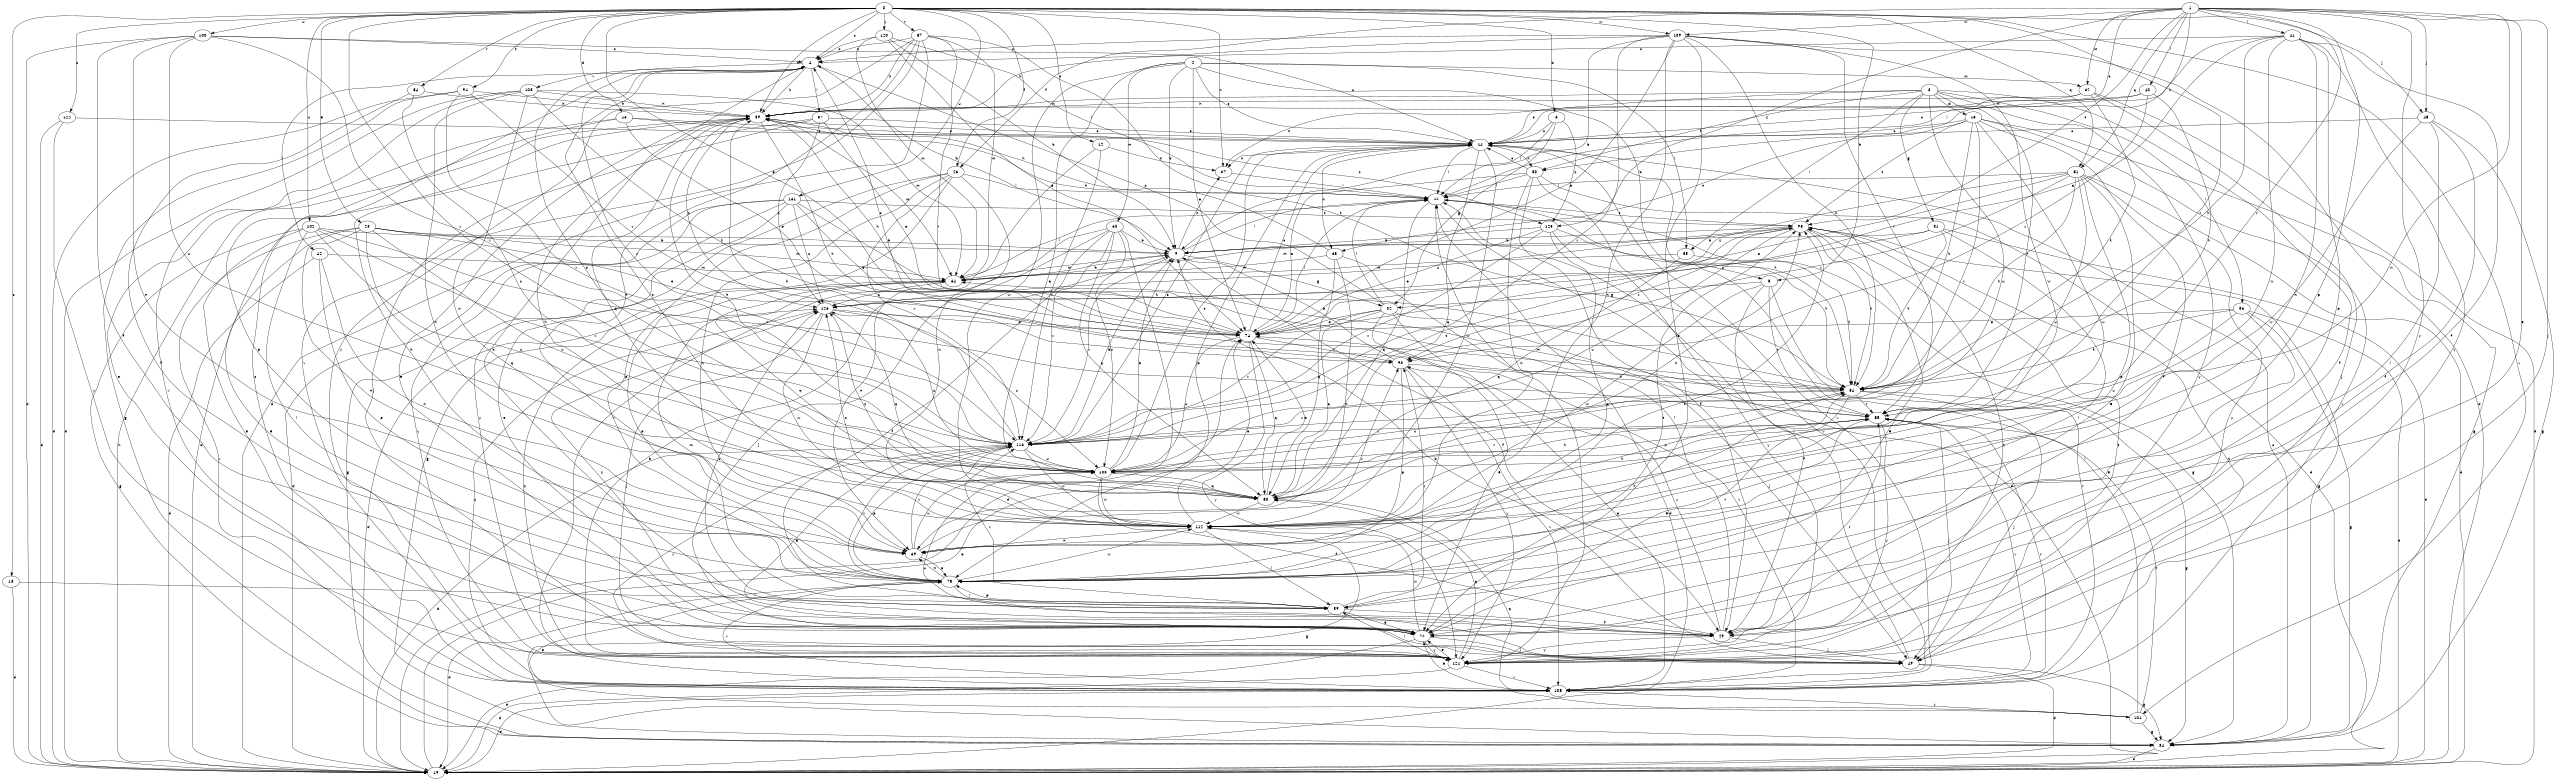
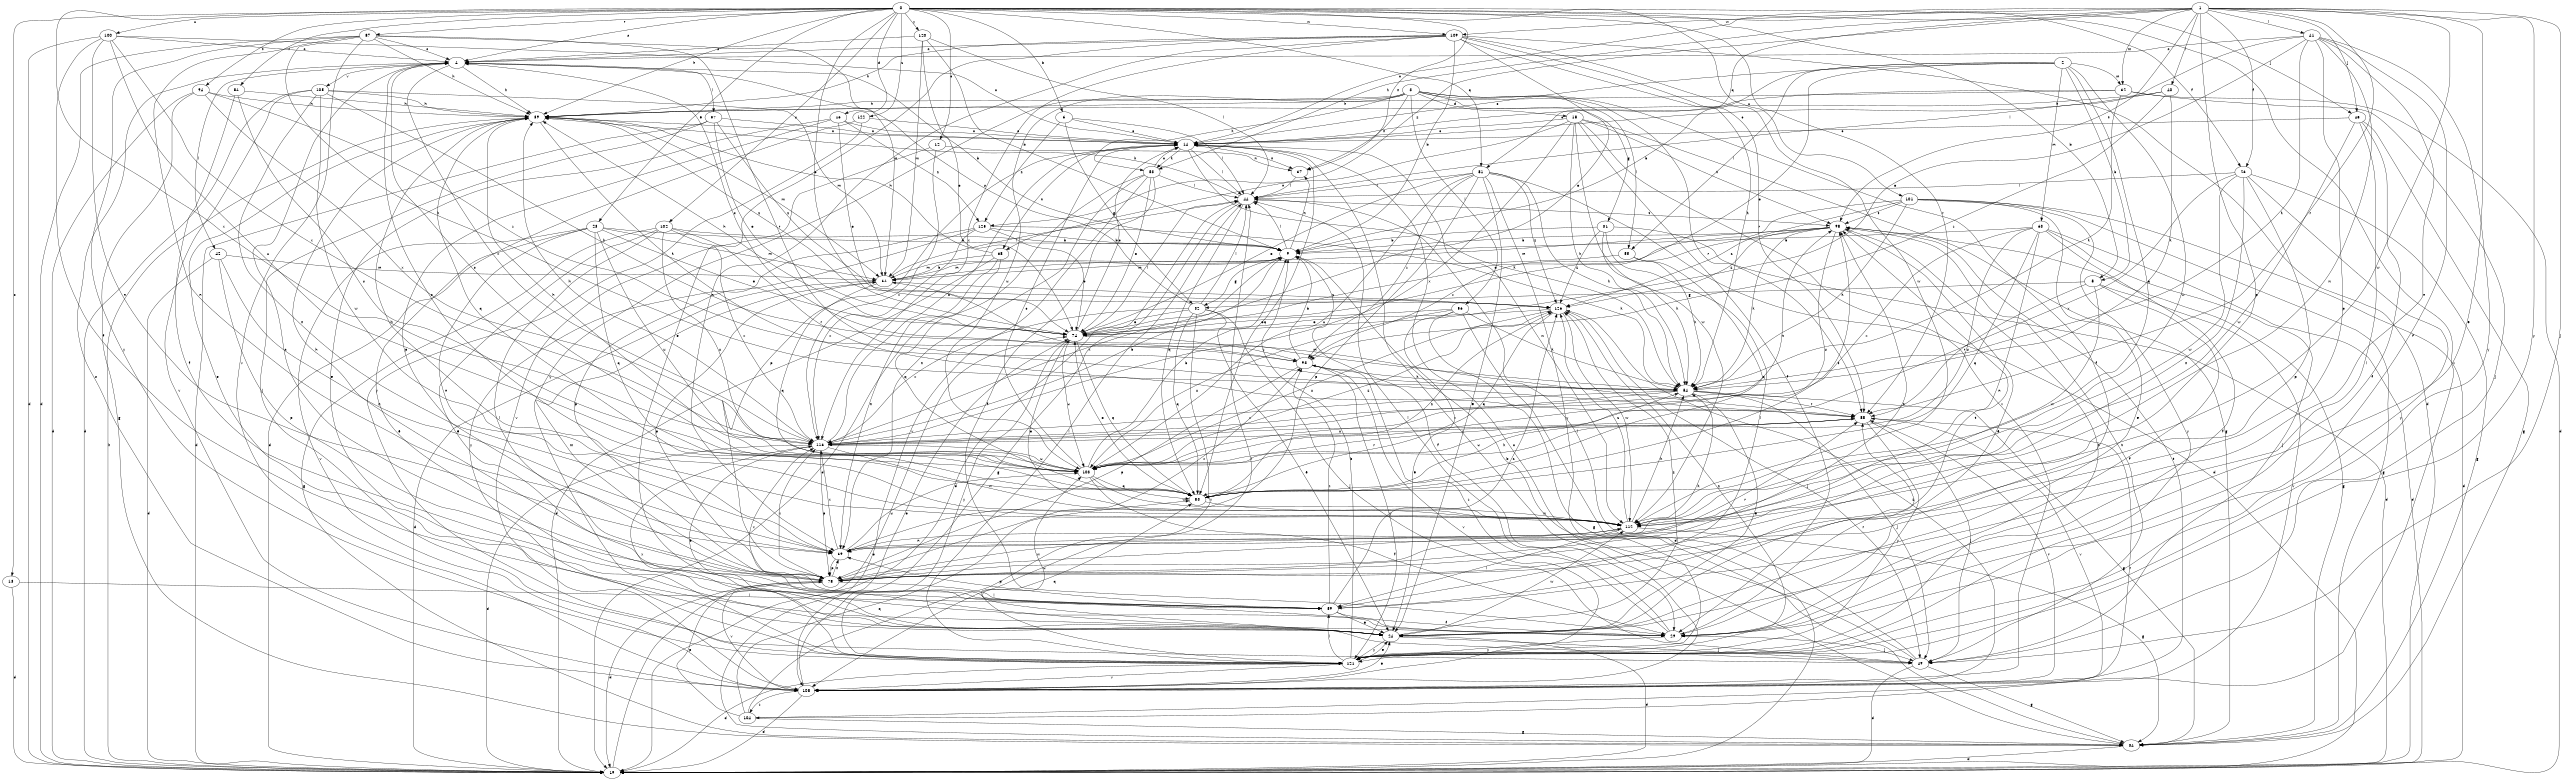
(792, 199) -> (1909, 199)
(1142, 602) -> (1085, 596)
